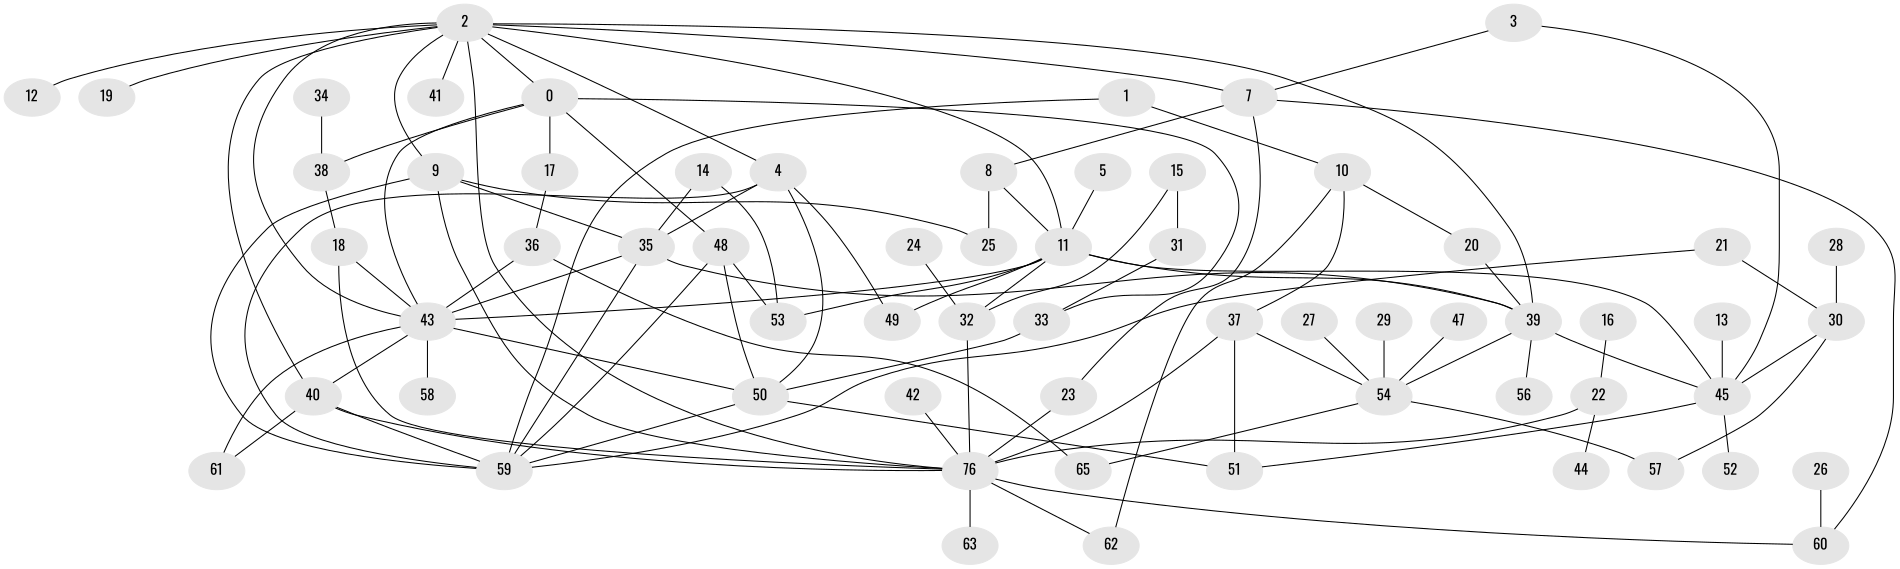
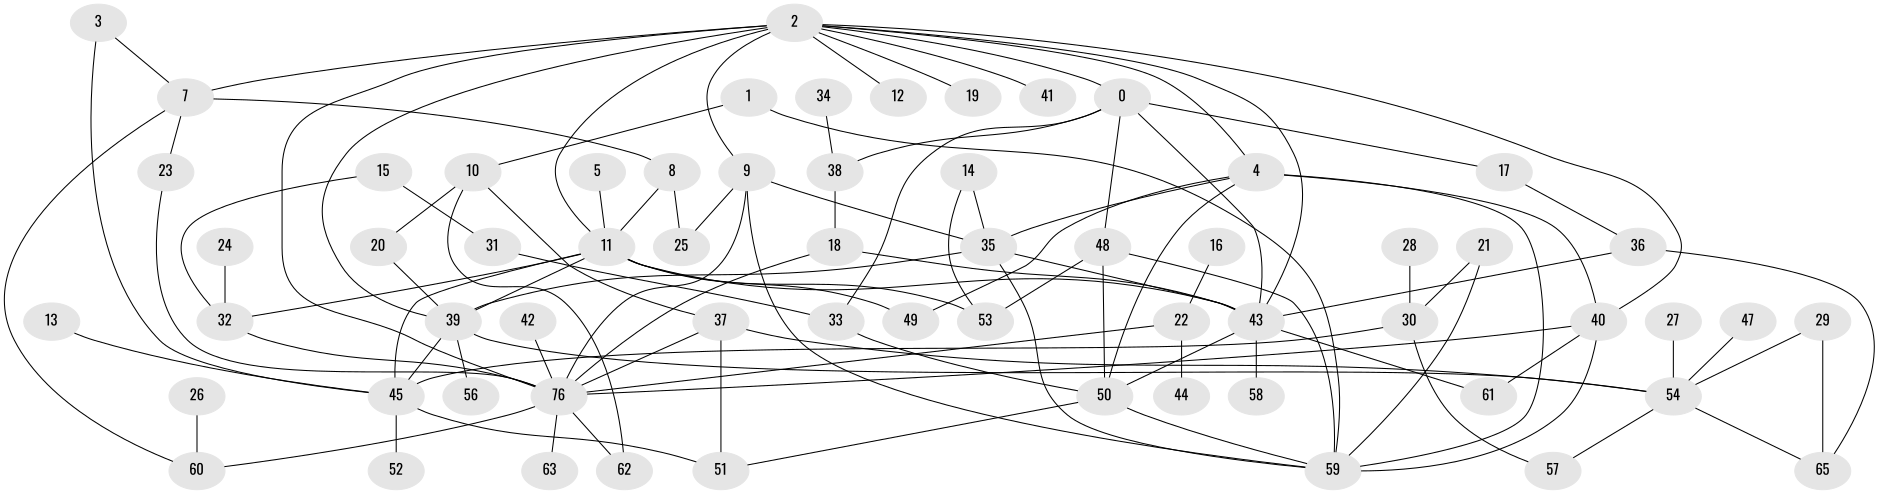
(370, 359) -> (1501, 206)
none -> (1823, 396)
